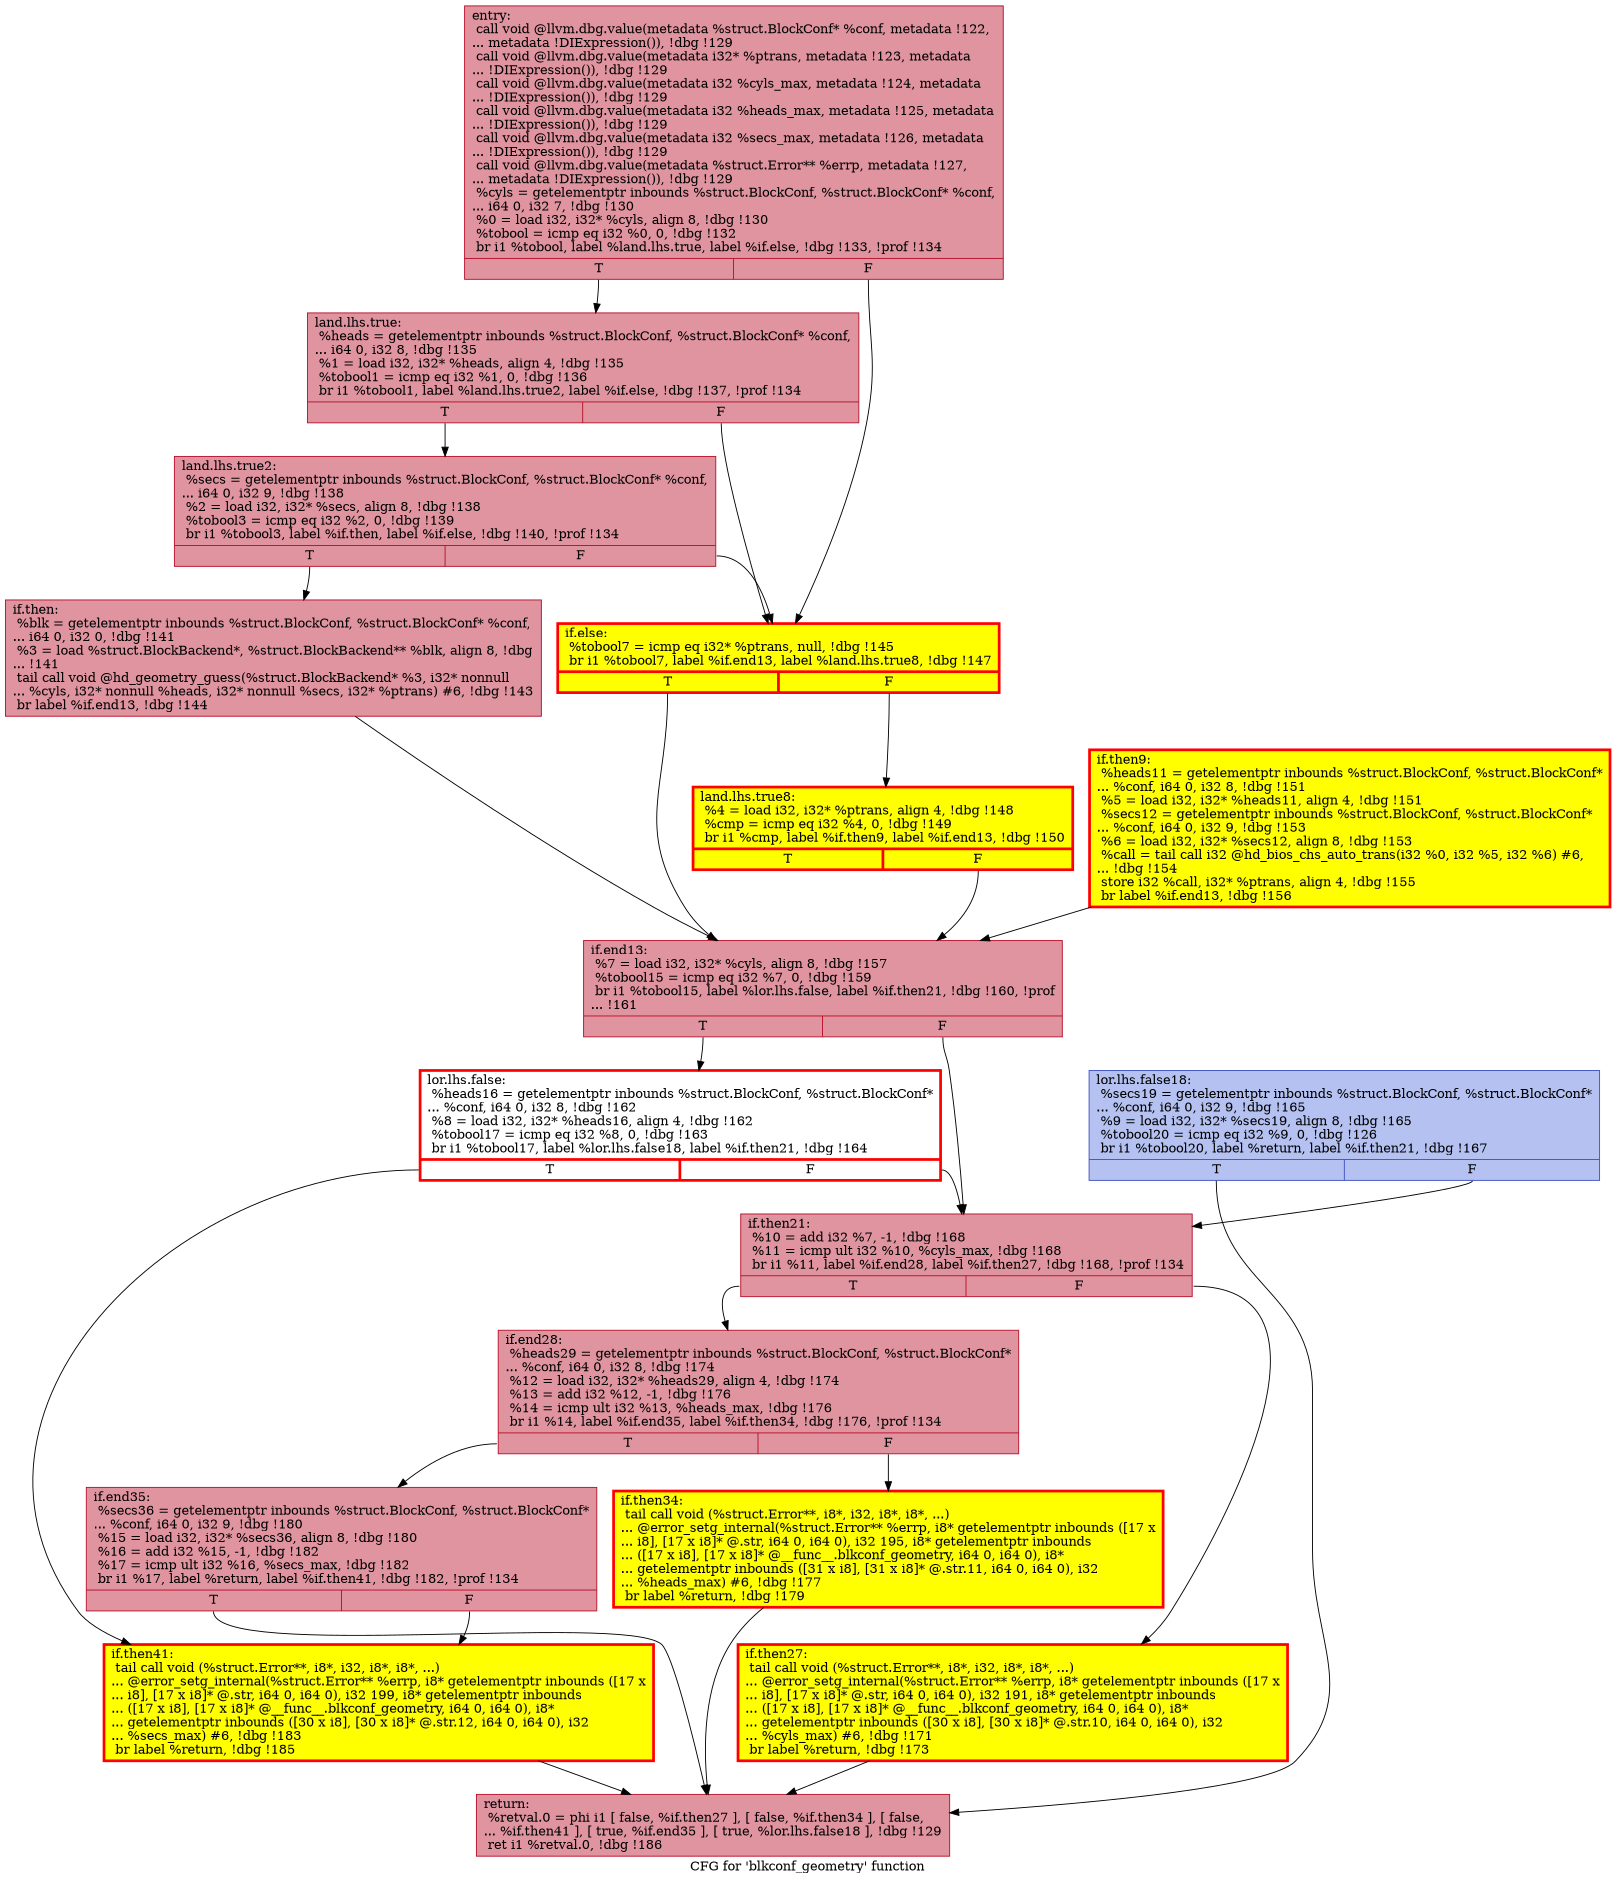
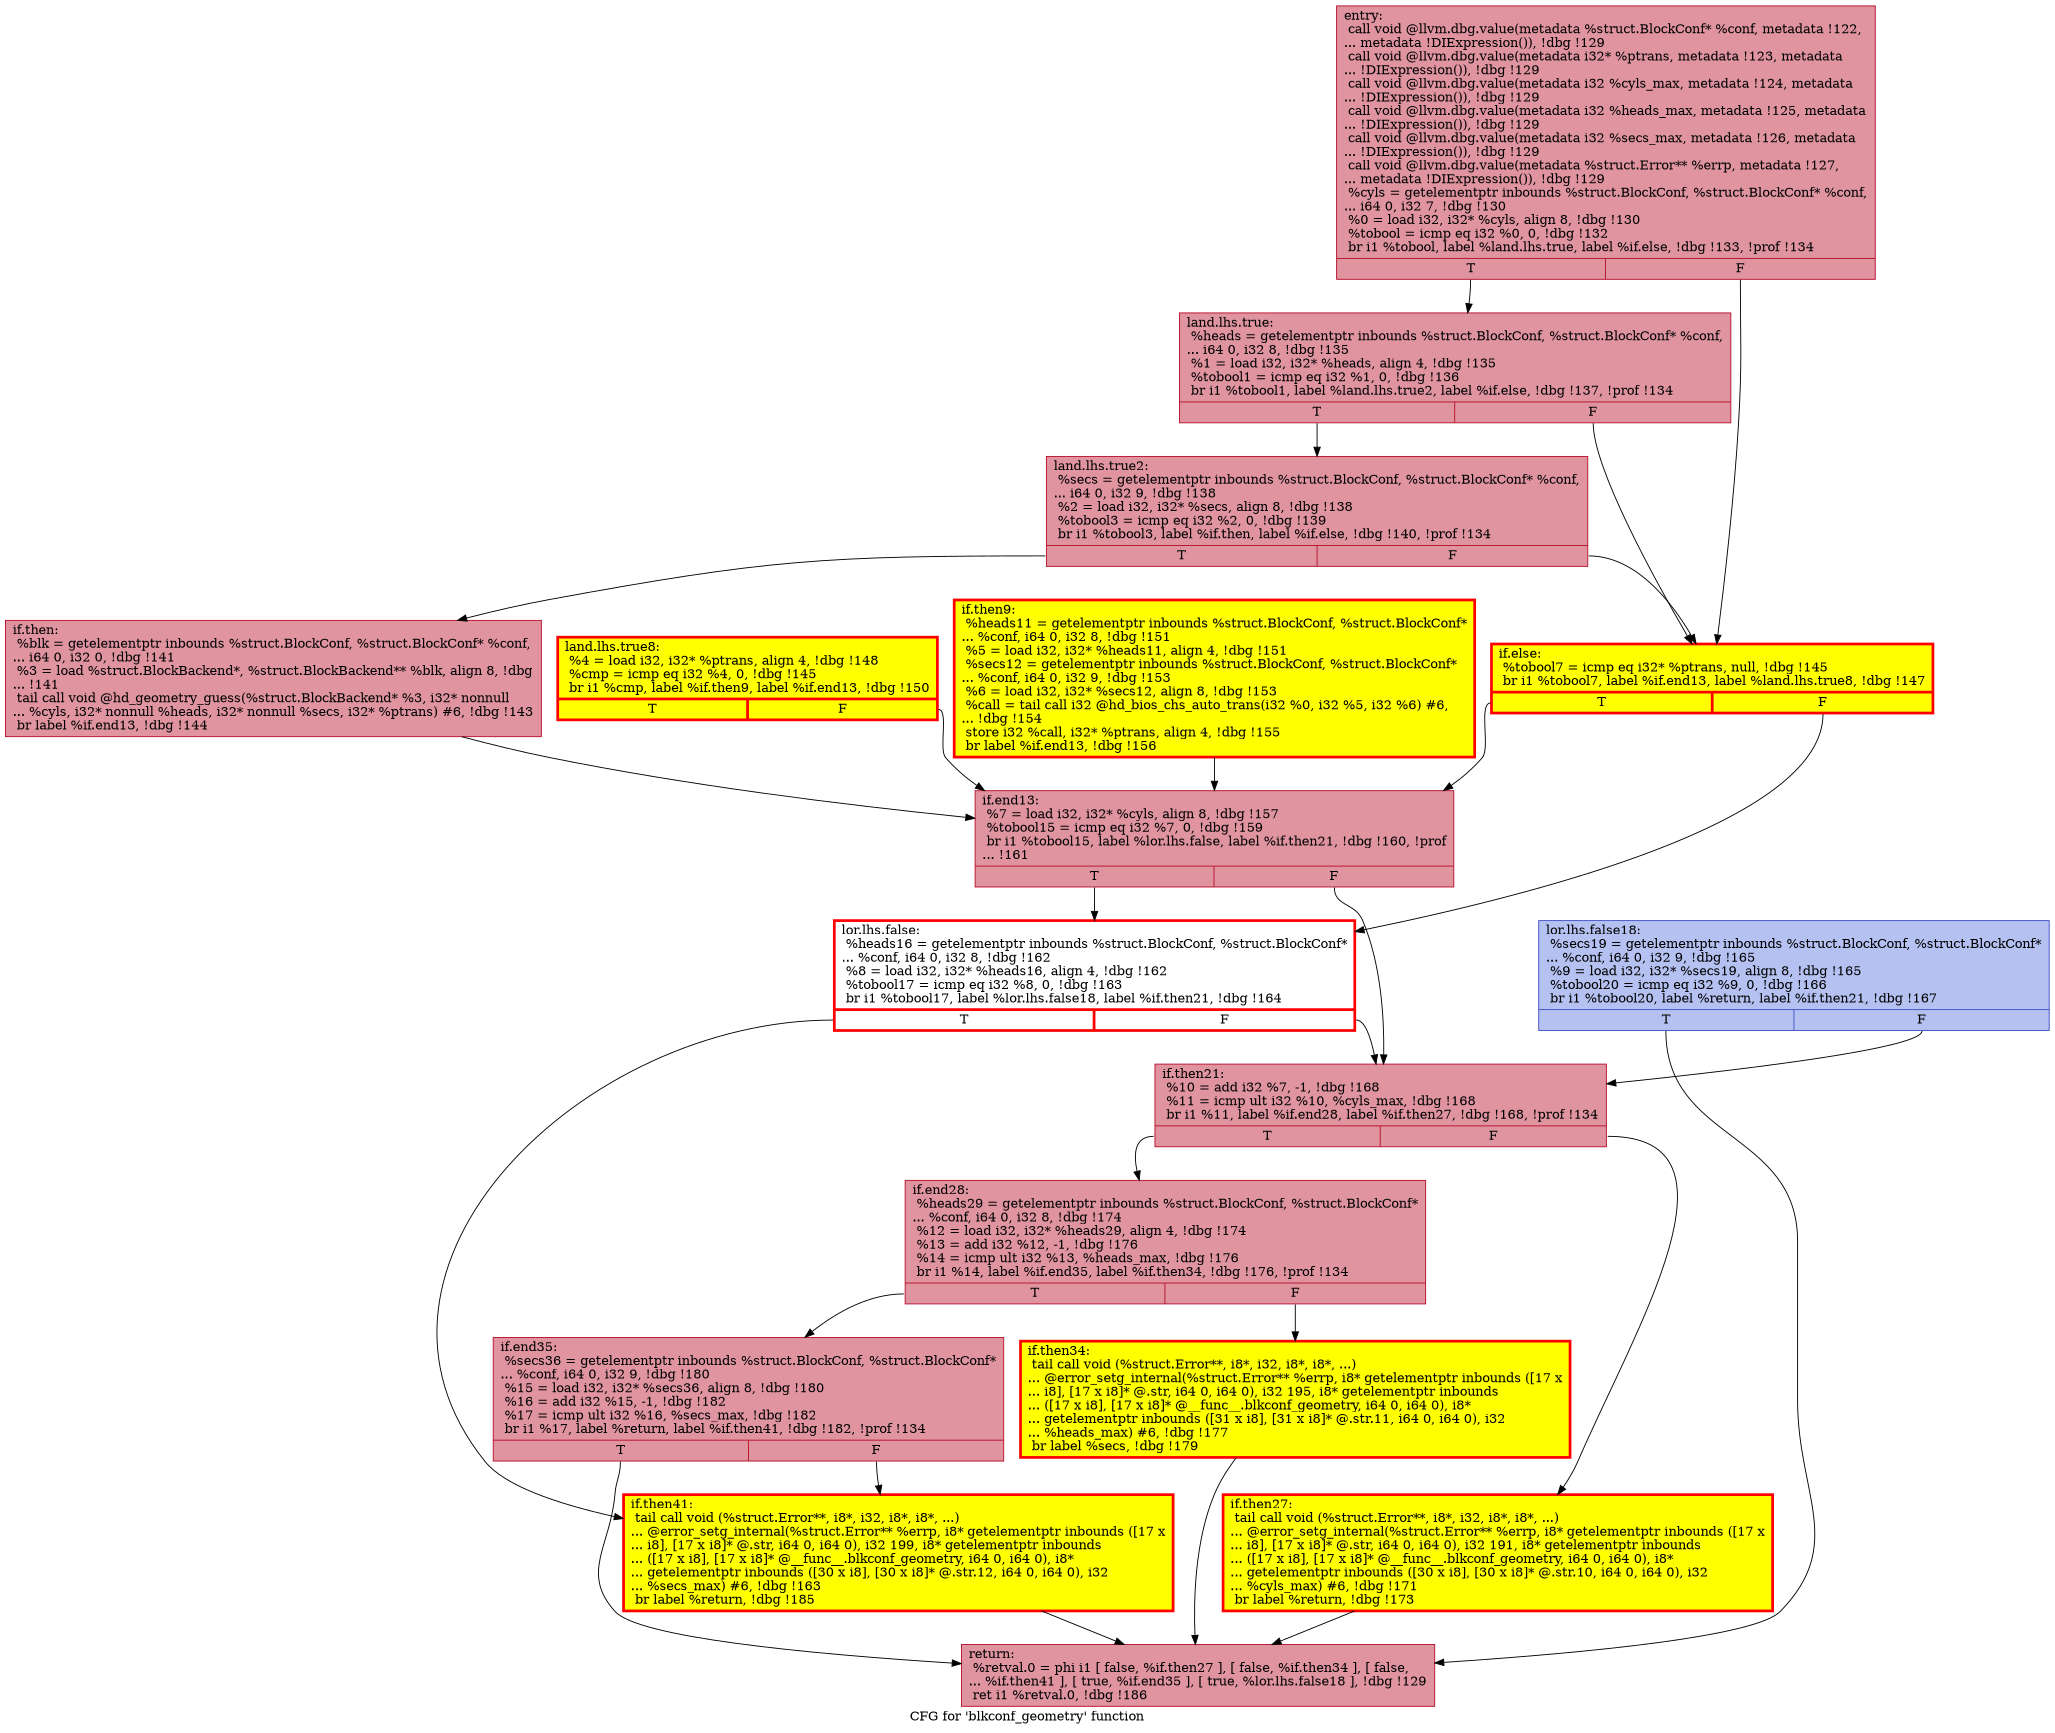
(888, 736) -> (1619, 863)
(826, 824) -> (691, 674)
(1237, 1135) -> (1687, 985)
(713, 1596) -> (1113, 1447)
(207, 1736) -> (726, 1586)
